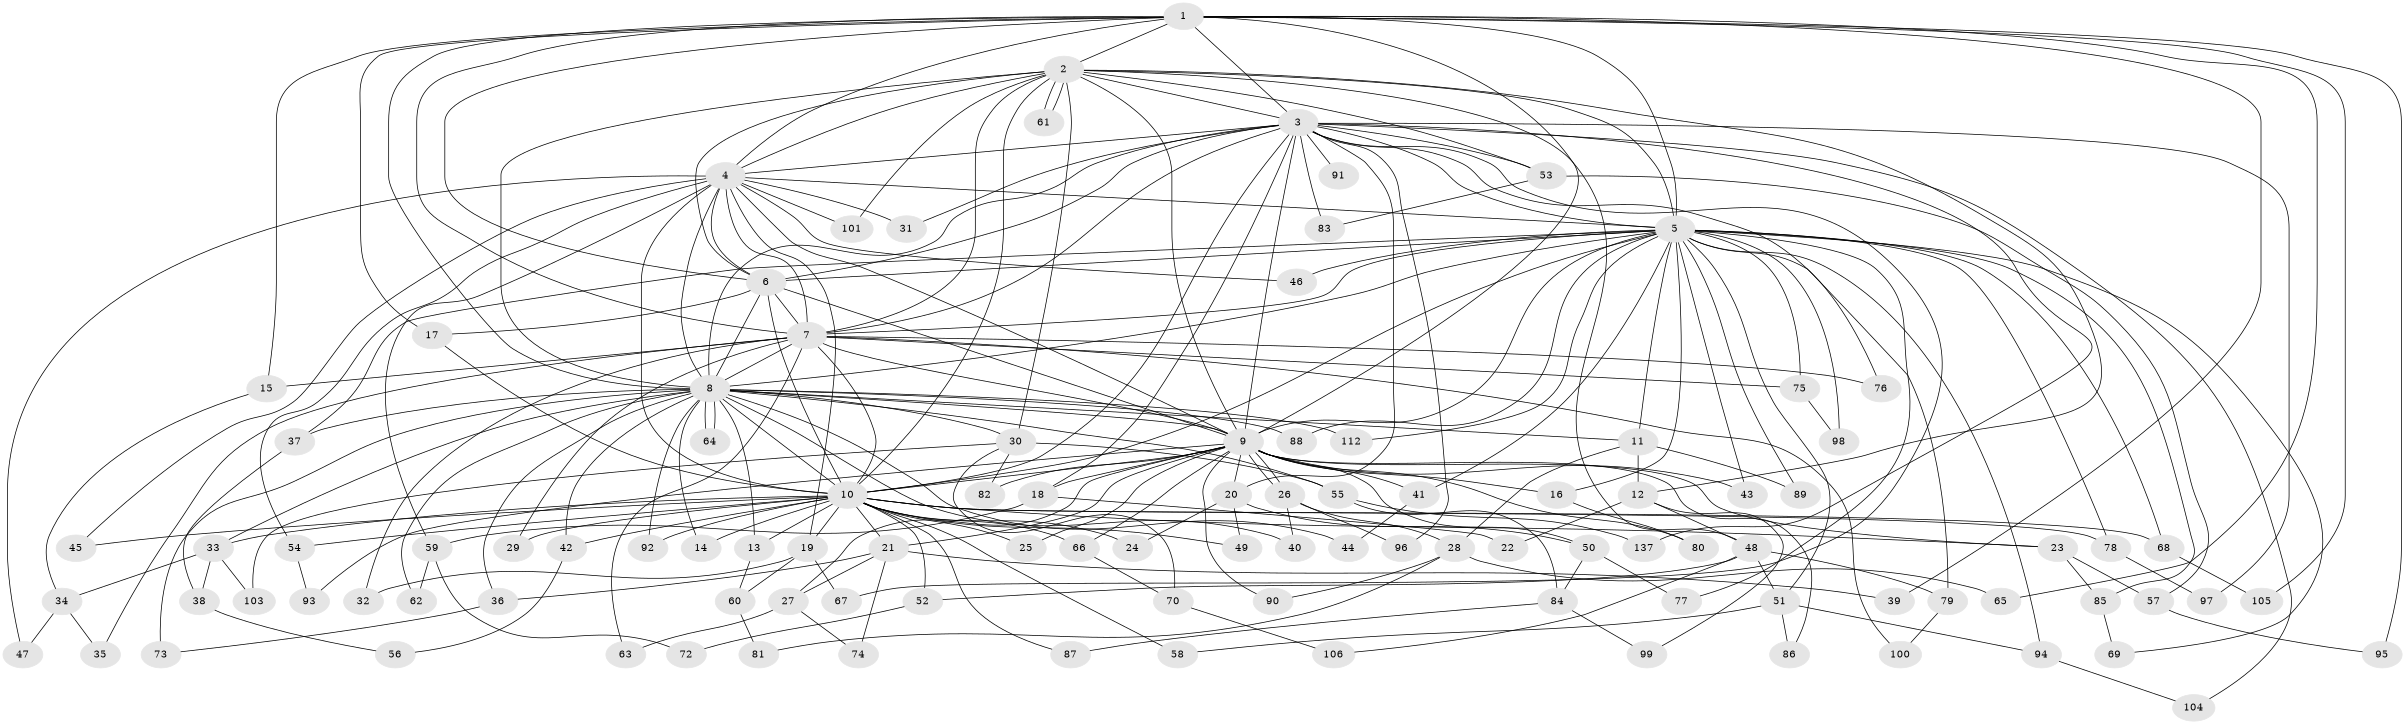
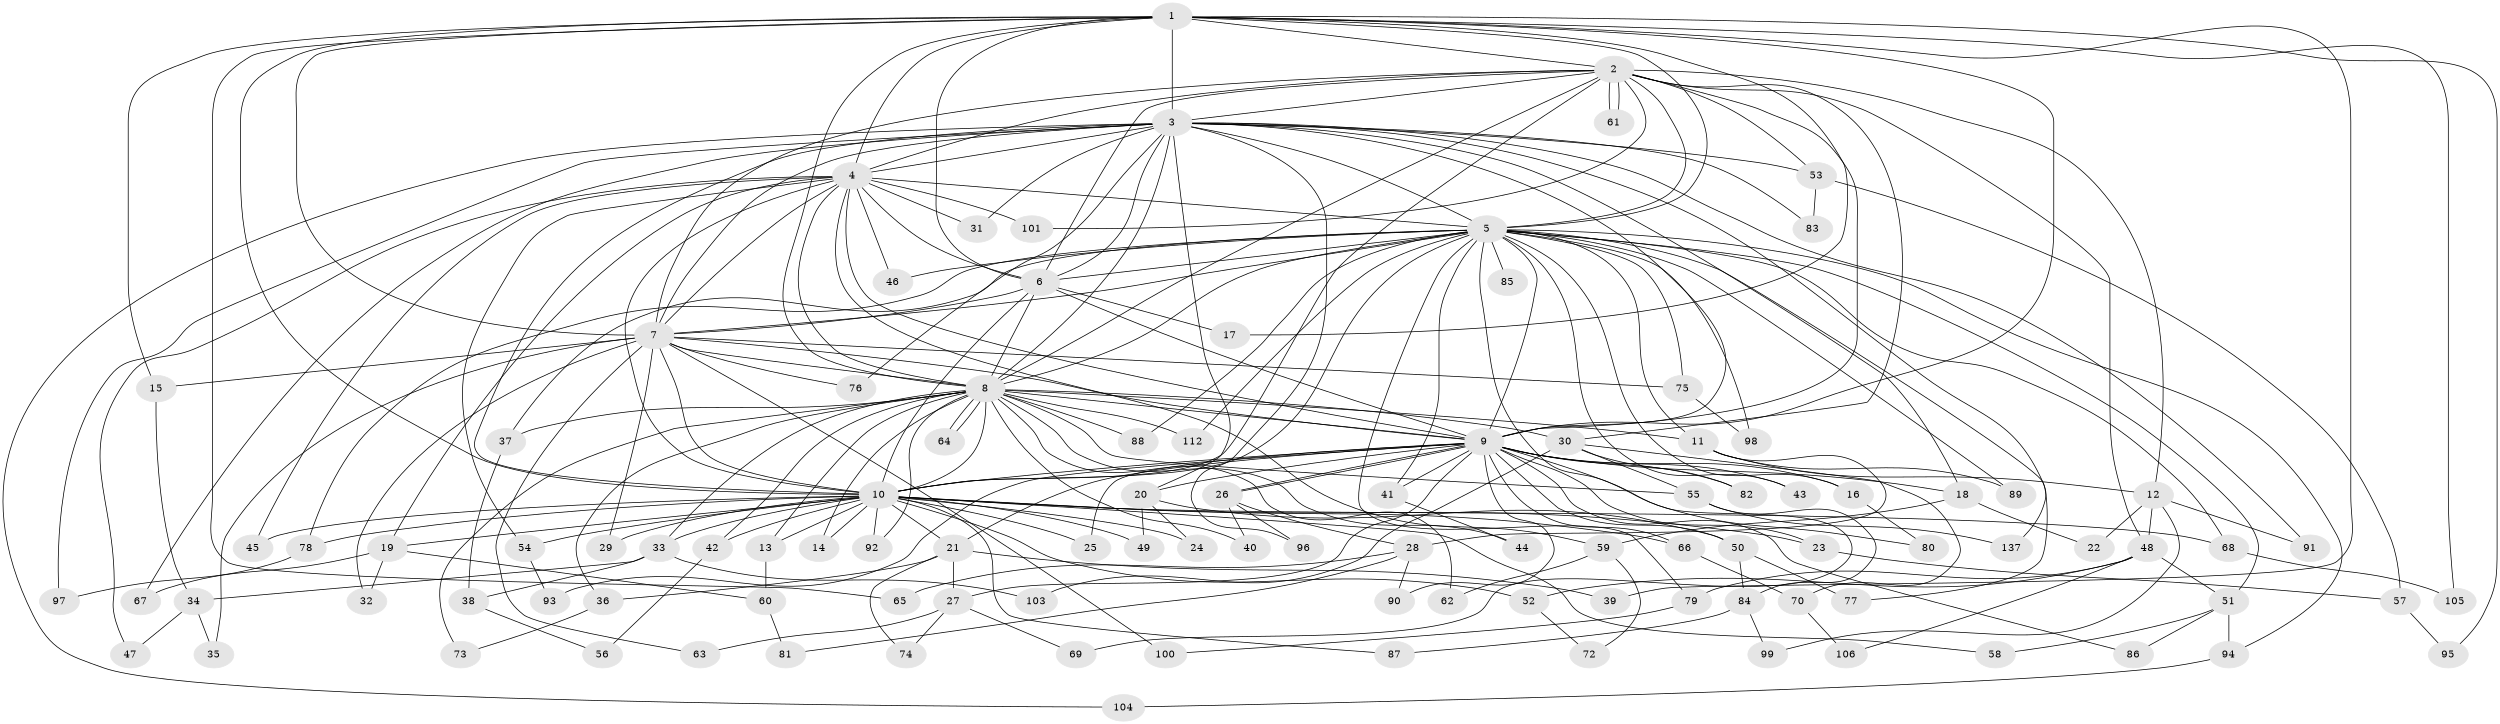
(624, 452) -> (266, 72)
none -> (2232, 522)
(2079, 575) -> none
(2108, 628) -> (1015, 628)
